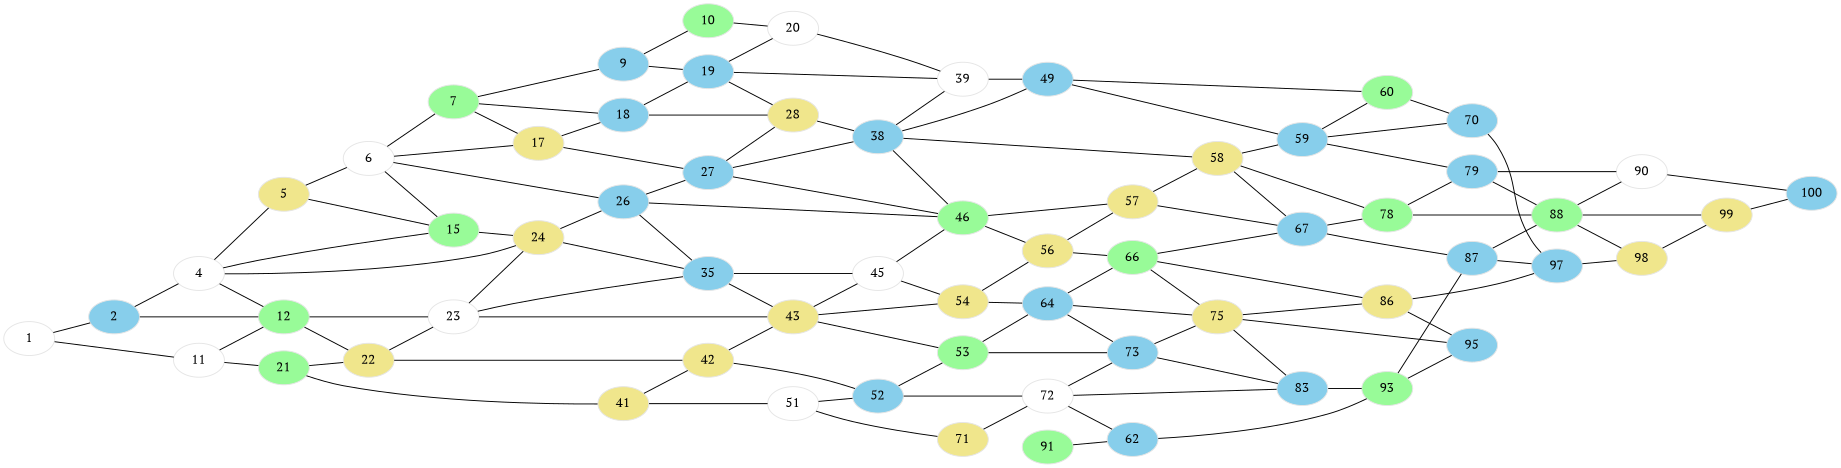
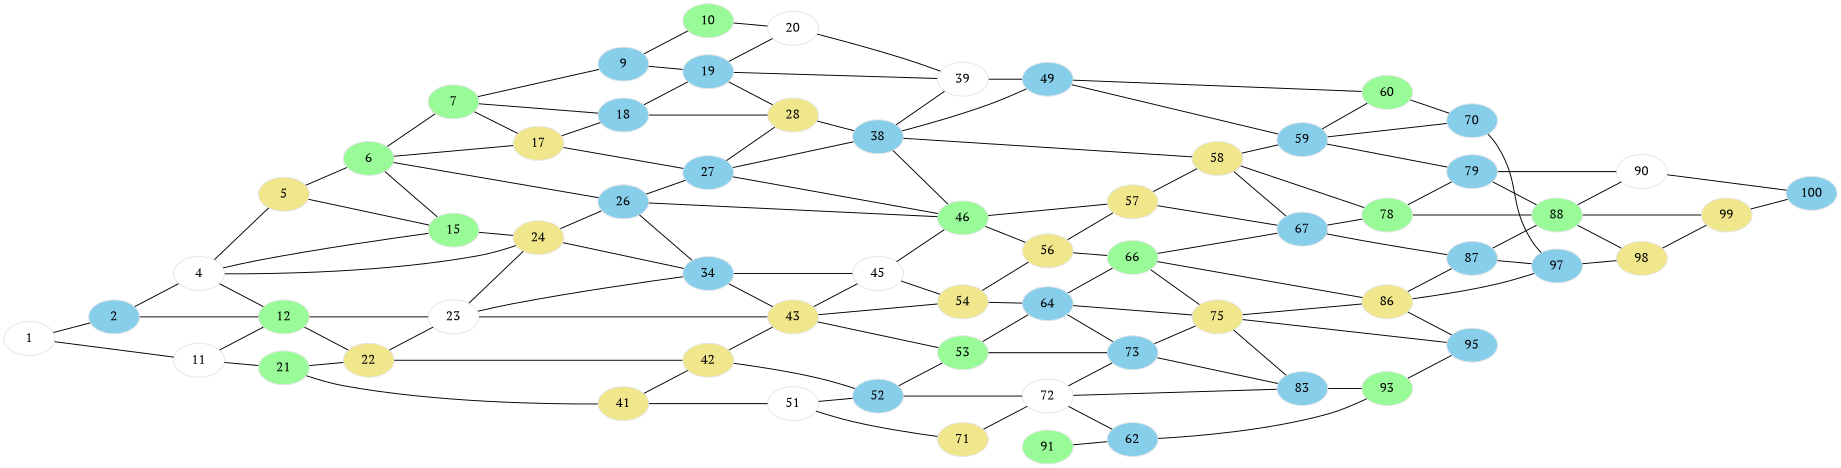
(369, 158) -> (369, 158)
(708, 273) -> (708, 273)
(1427, 328) -> (1430, 280)
